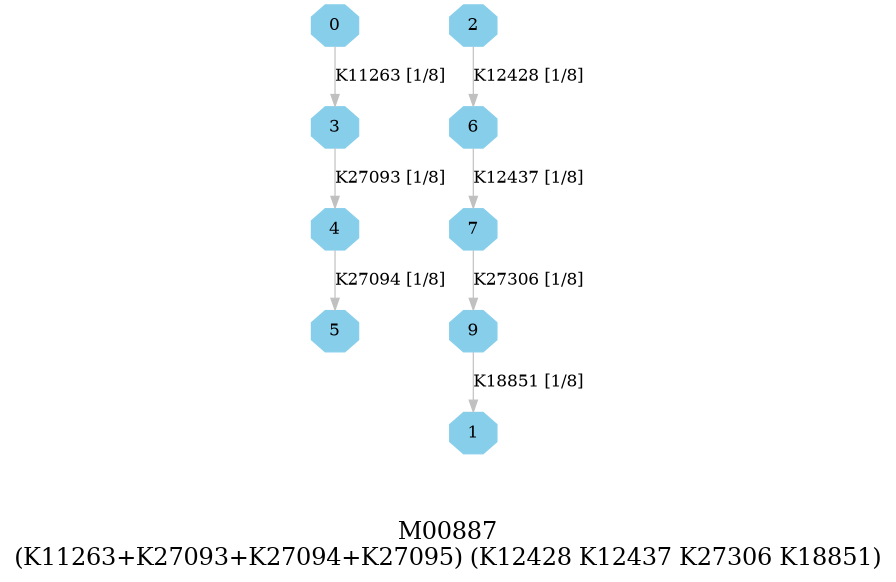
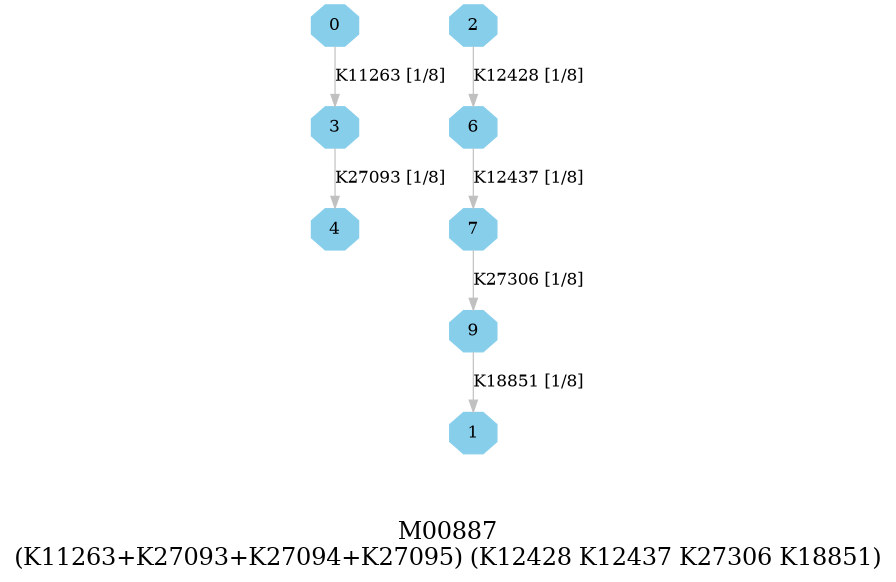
(335, 331) -> none
